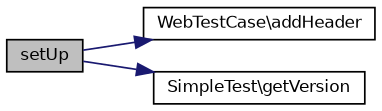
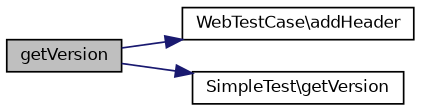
(45, 56) -> (64, 56)
